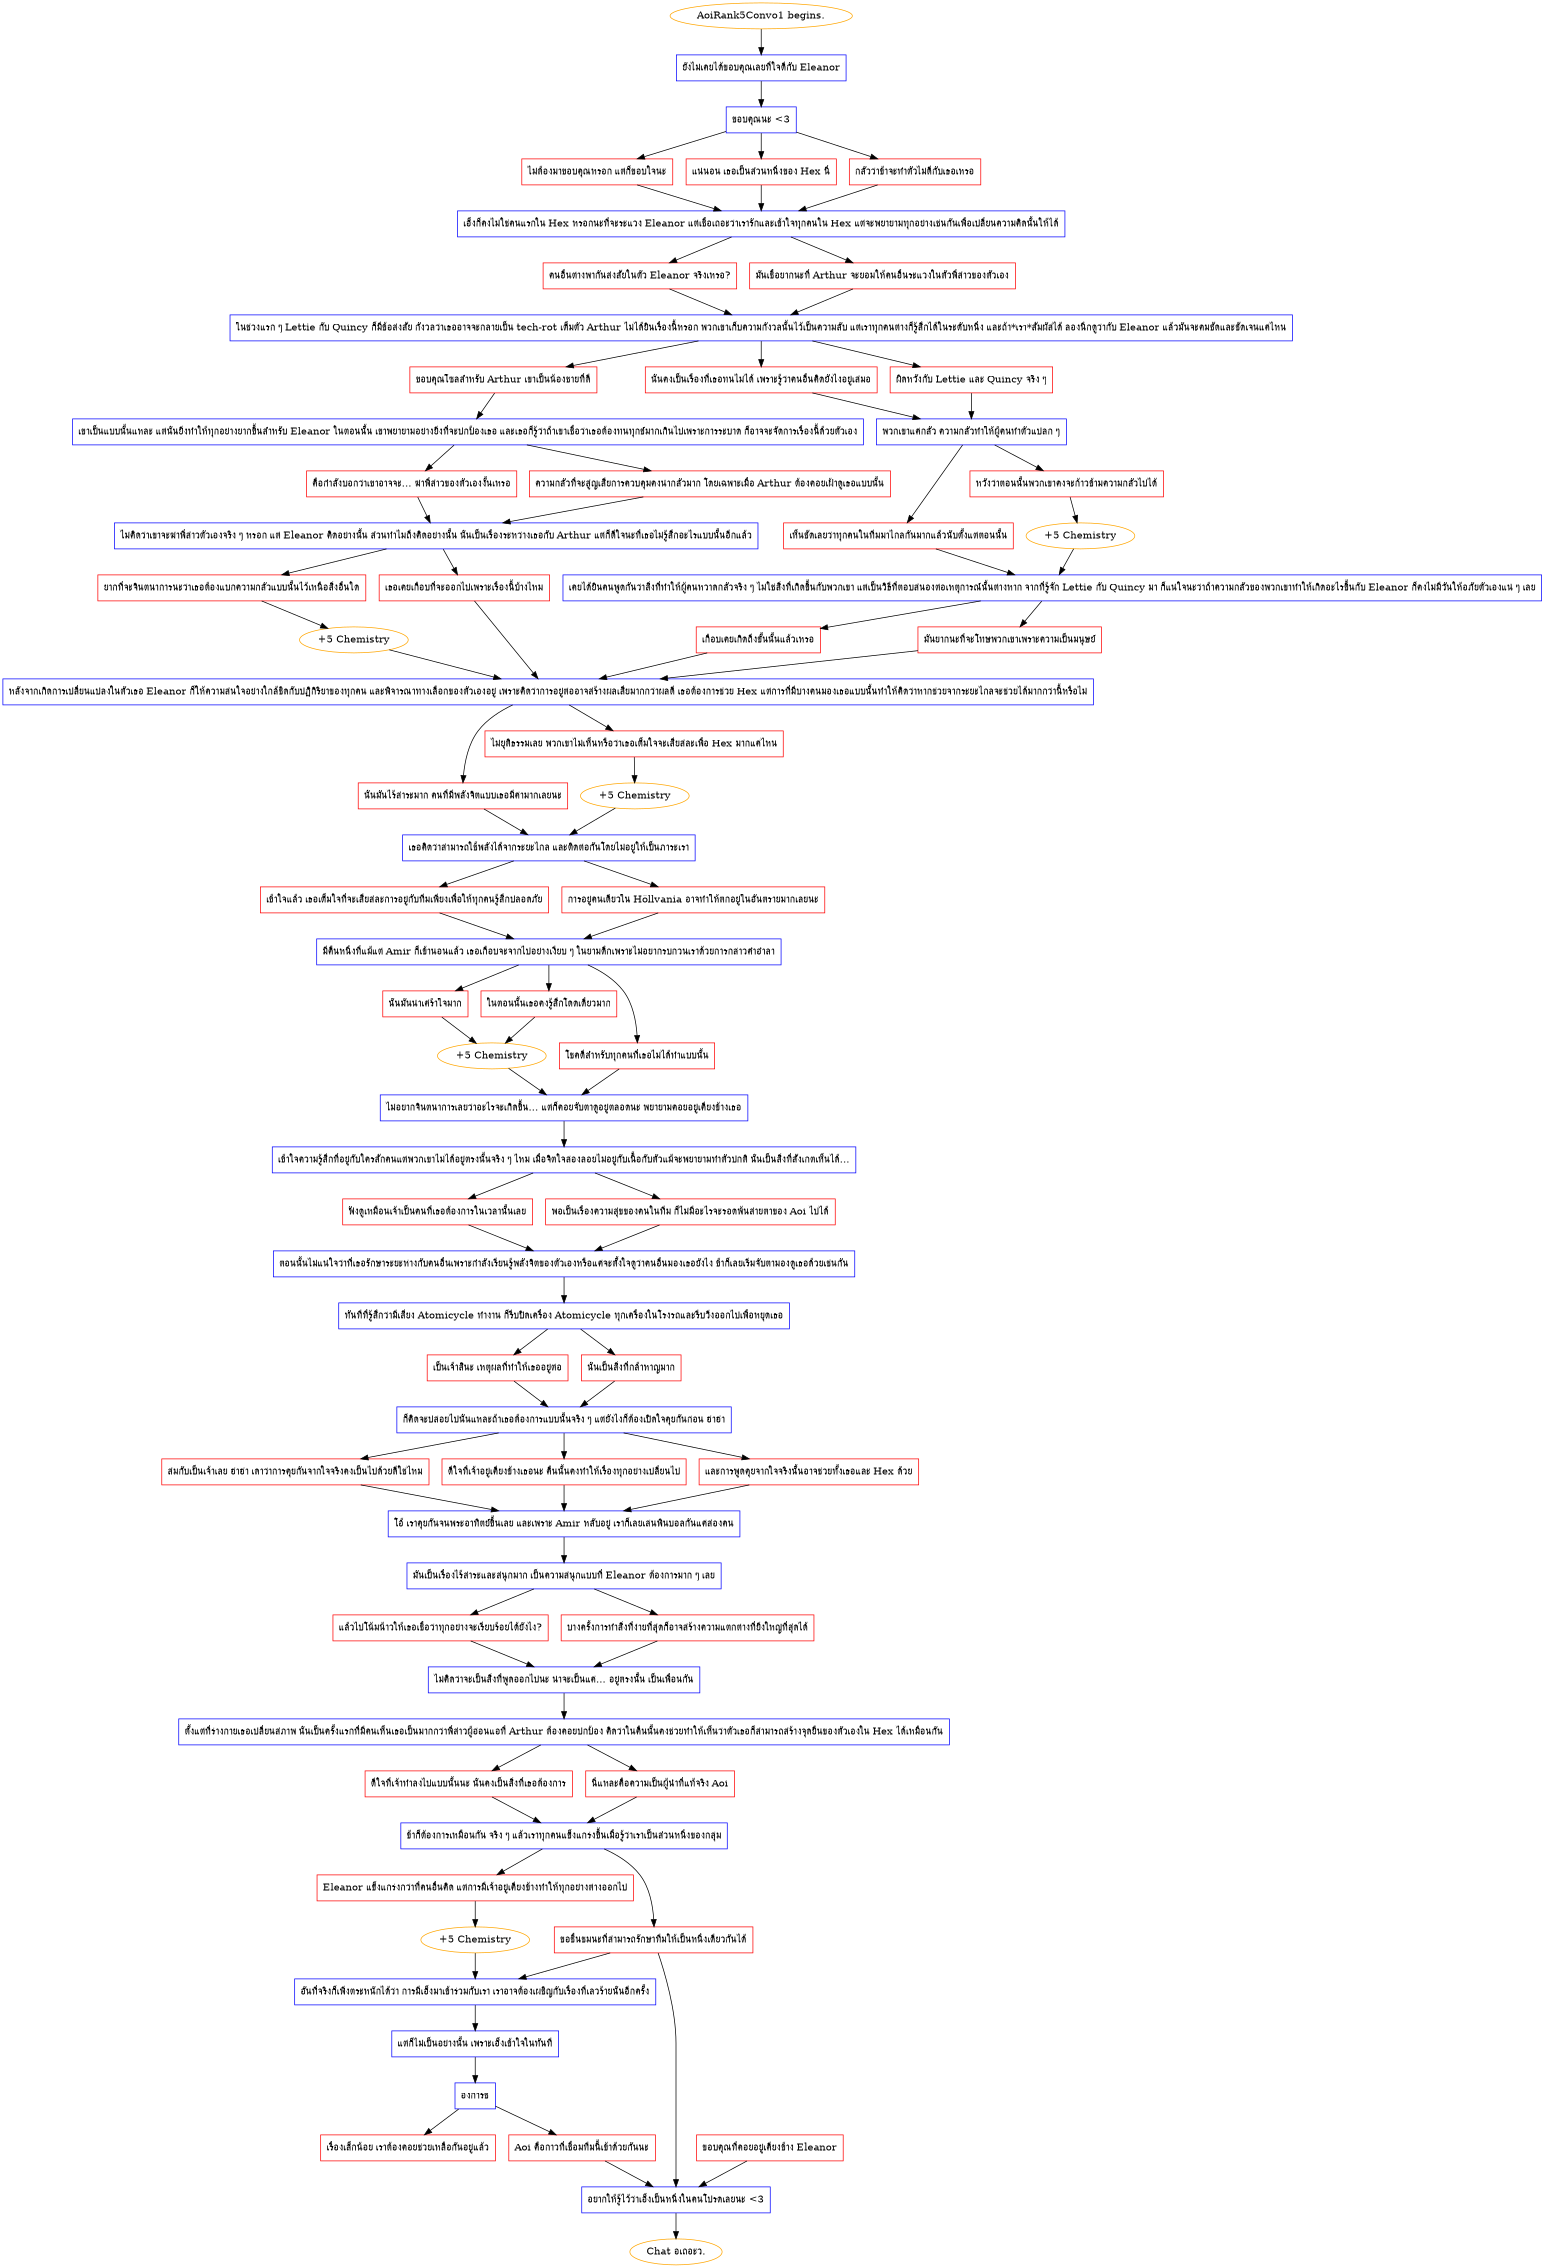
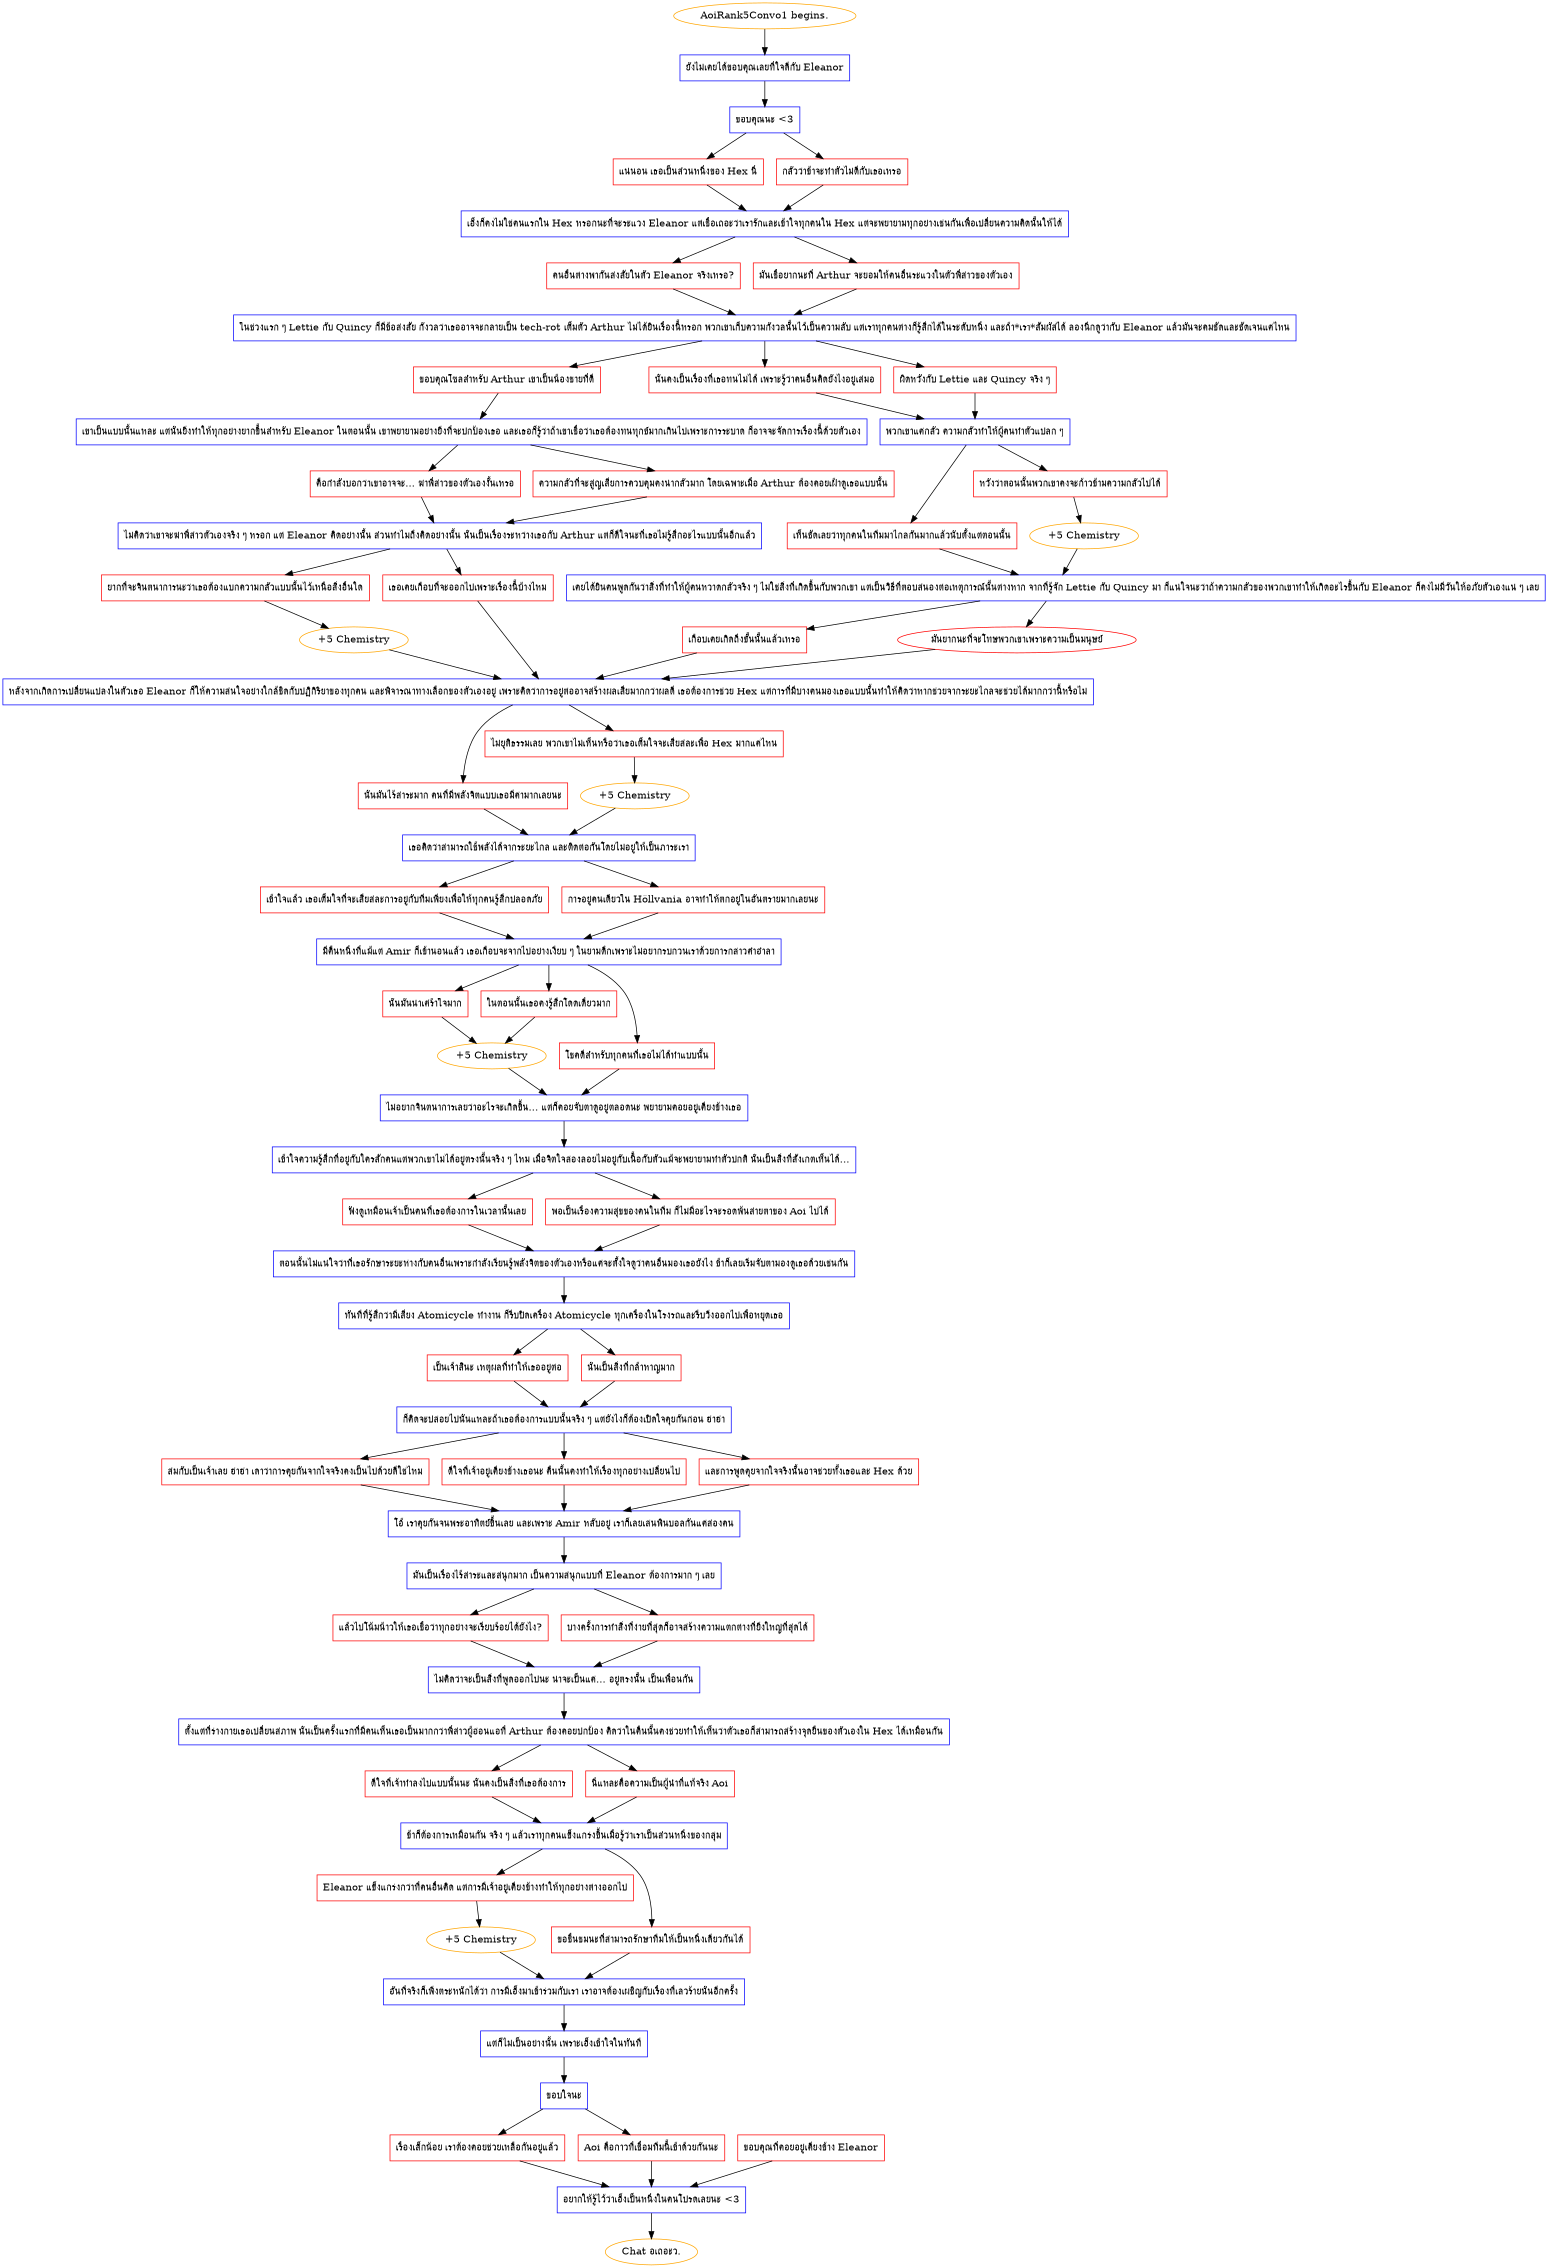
(597, 172) -> none
(1010, 640) -> (1017, 640)
(676, 2065) -> (561, 2173)
(475, 2096) -> (564, 2096)
